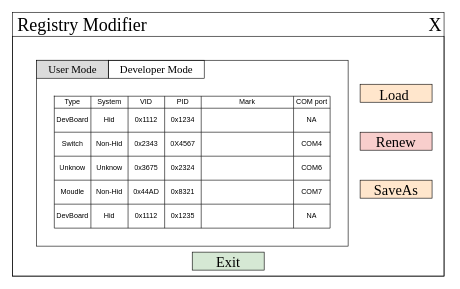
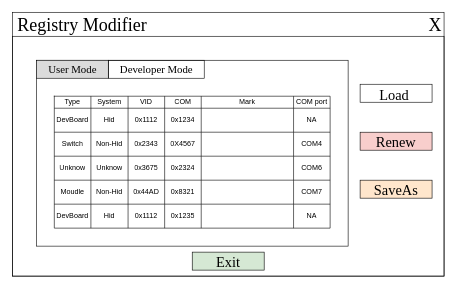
(396, 93) -> (396, 93)
(183, 102) -> (183, 102)
